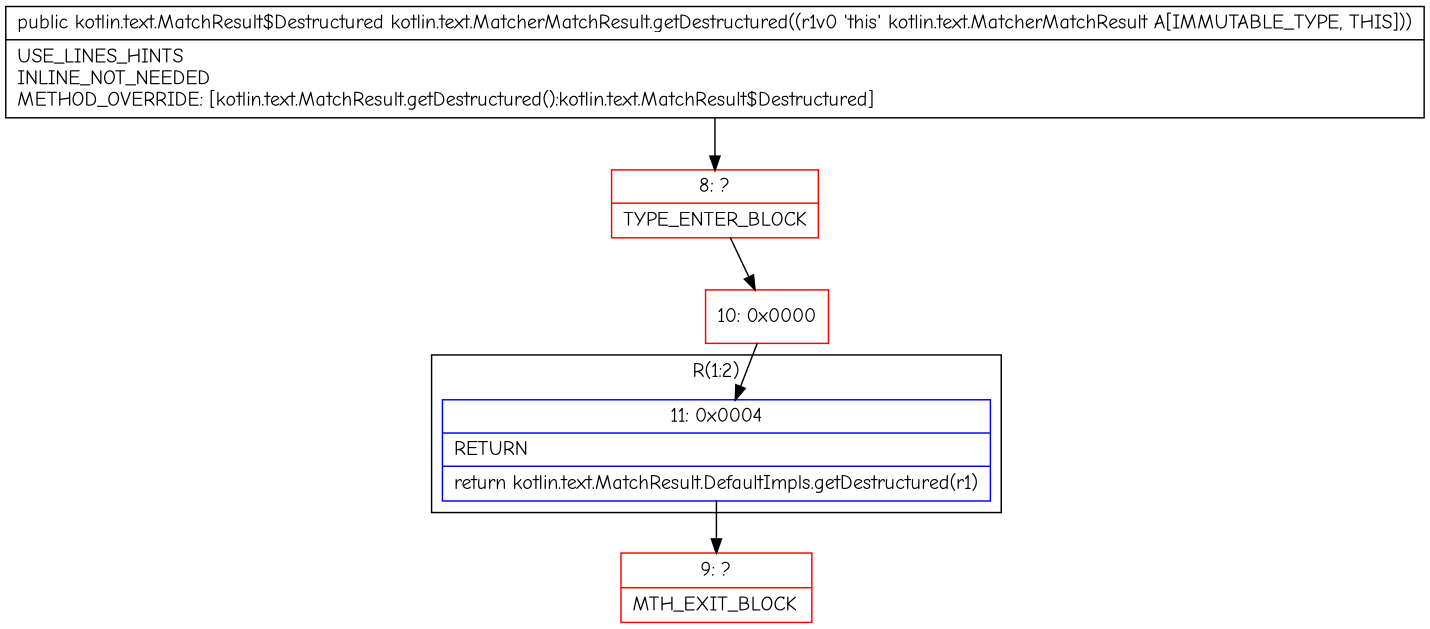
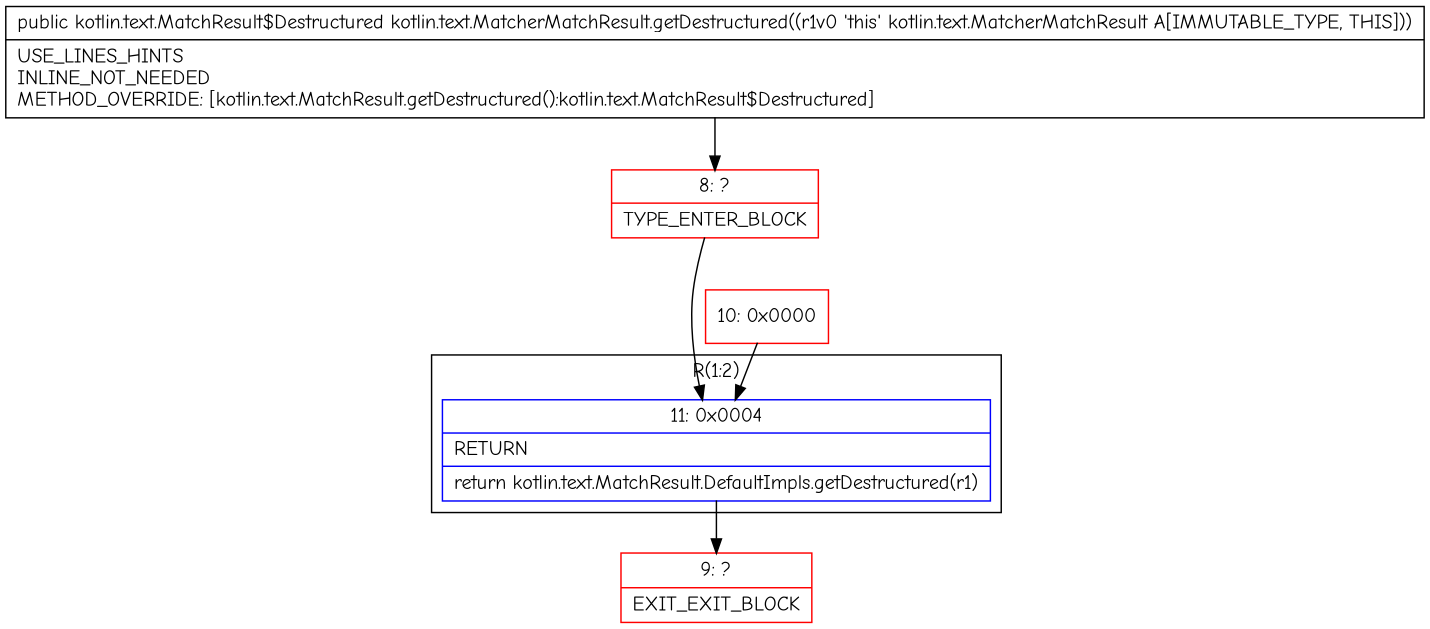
(740, 257) -> (692, 311)
(715, 604) -> (716, 604)
